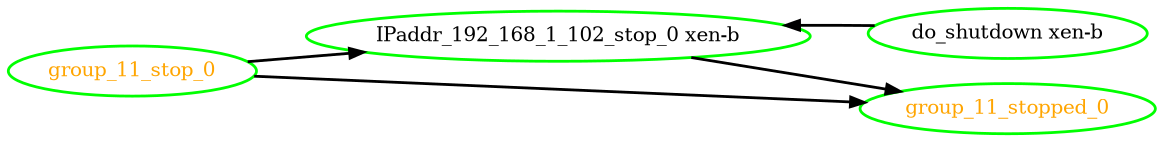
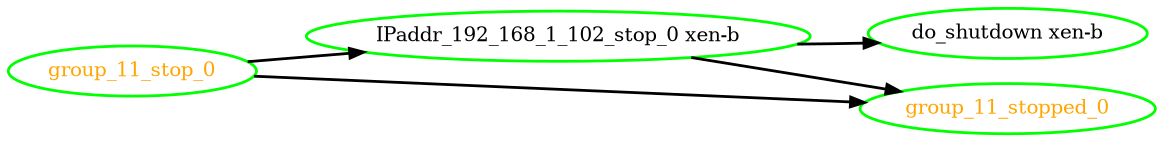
(837, 25) -> (830, 44)
